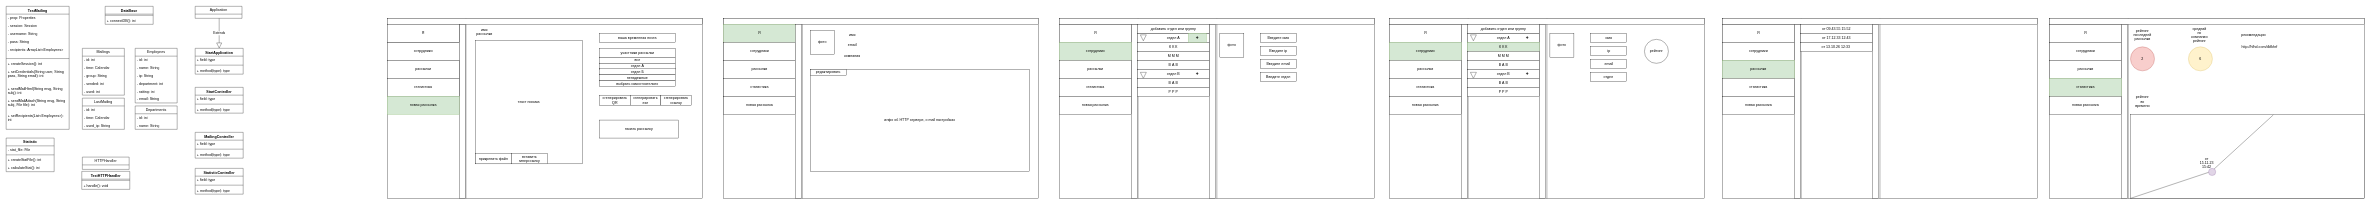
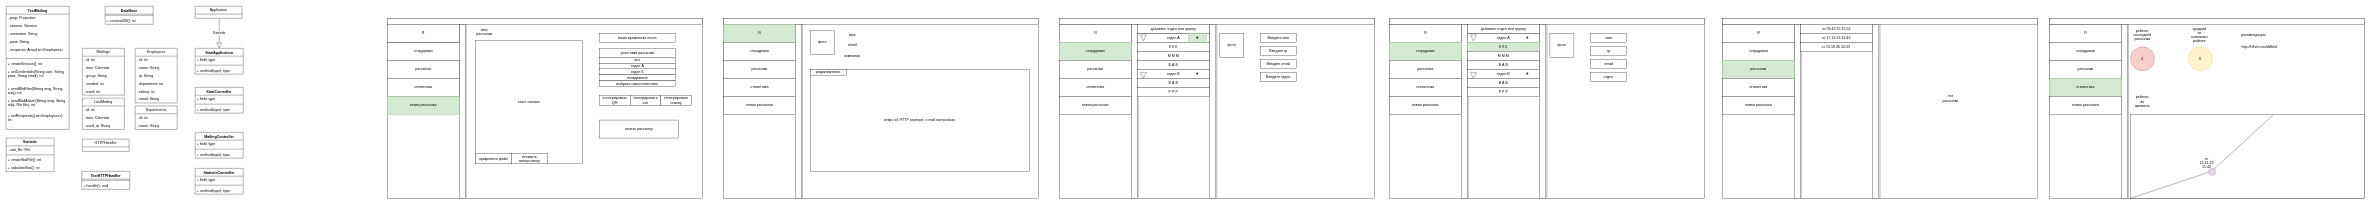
(1656, 51) -> none
none -> (1950, 98)
(106, 163) -> (106, 145)
